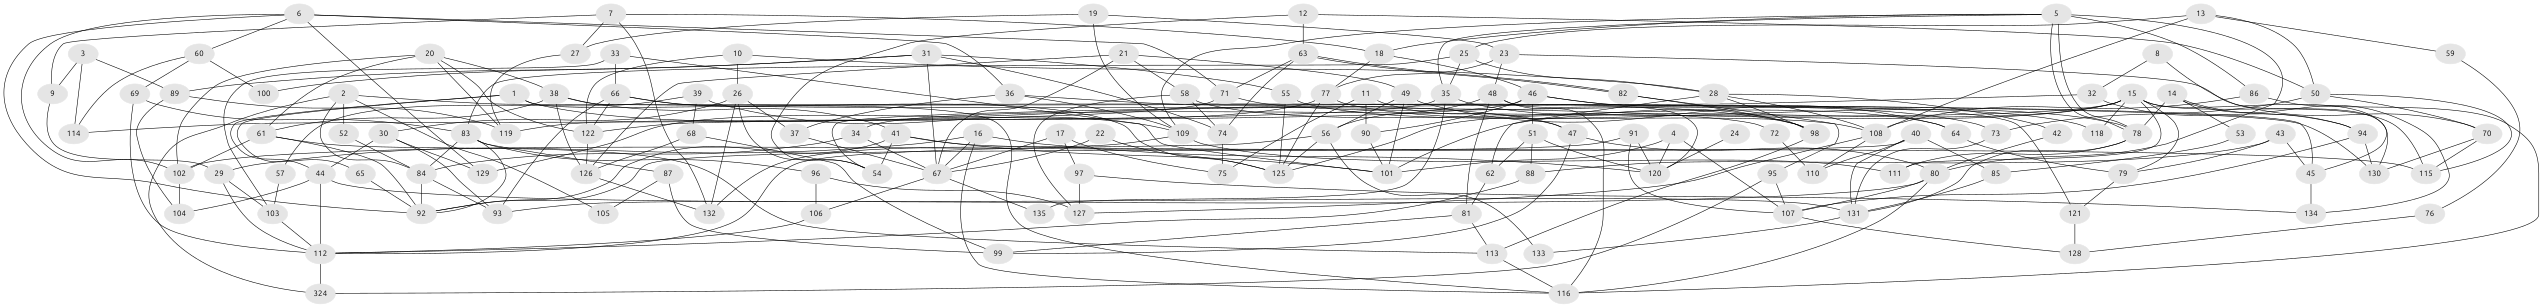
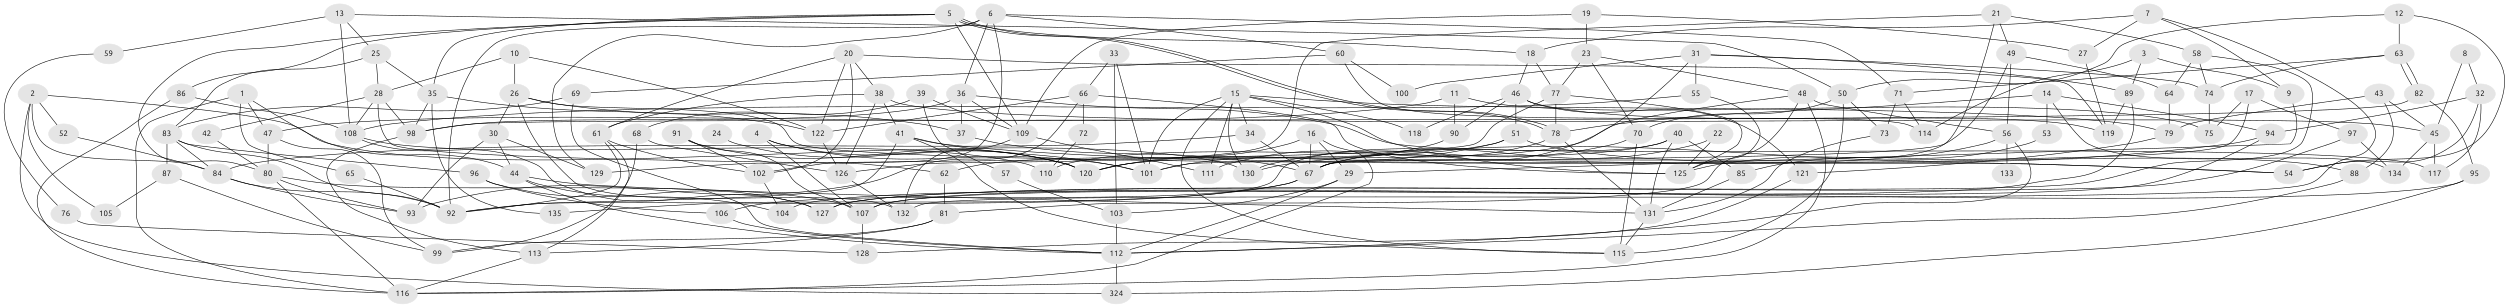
none -> (2435, 174)
(1697, 239) -> (1634, 234)
